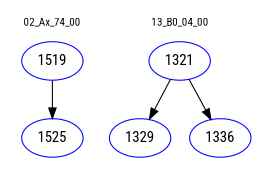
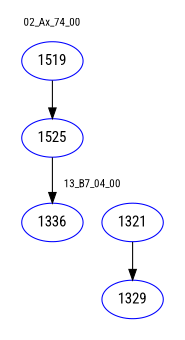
(180, 23) -> (93, 184)
(197, 95) -> (52, 181)
